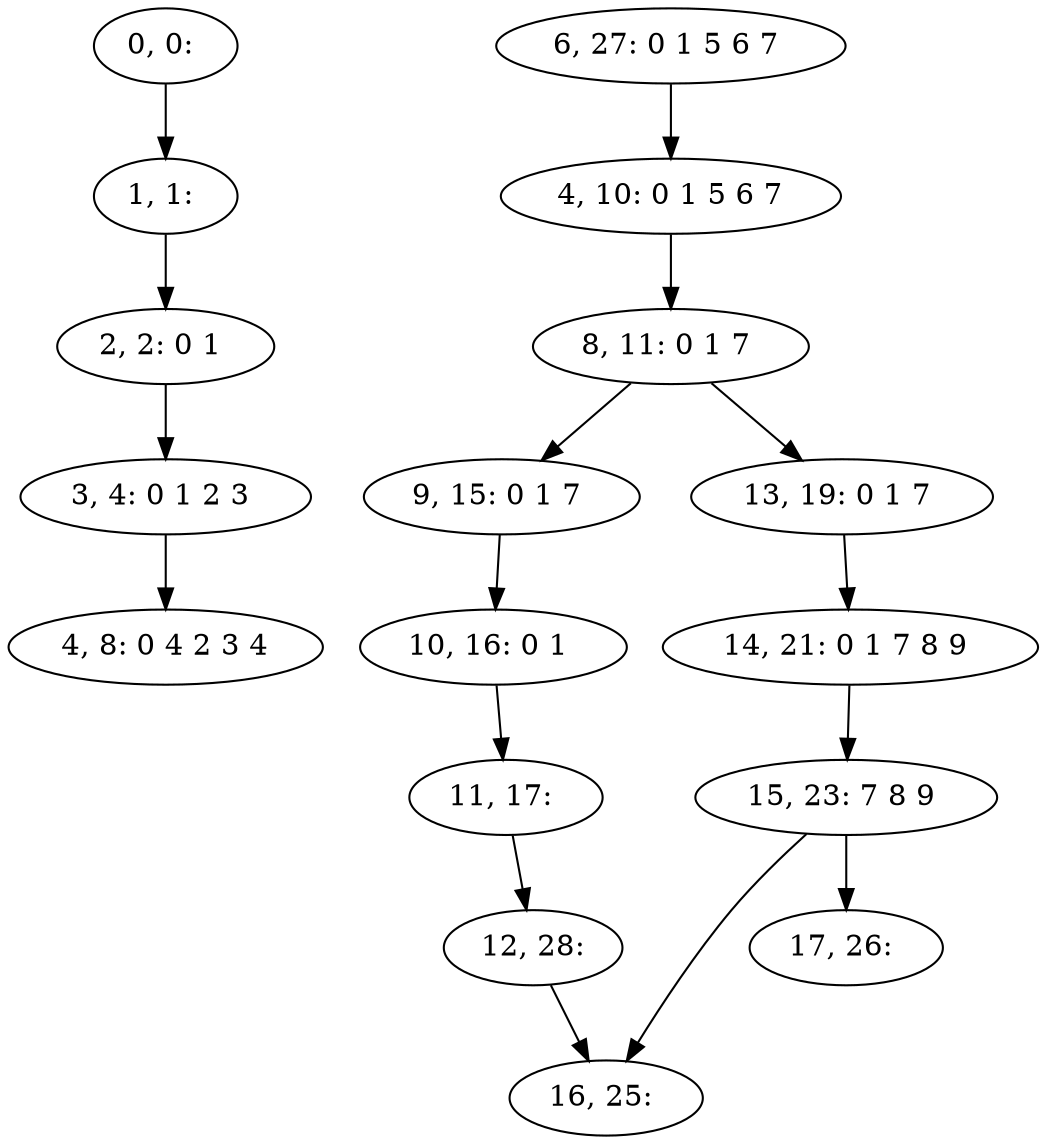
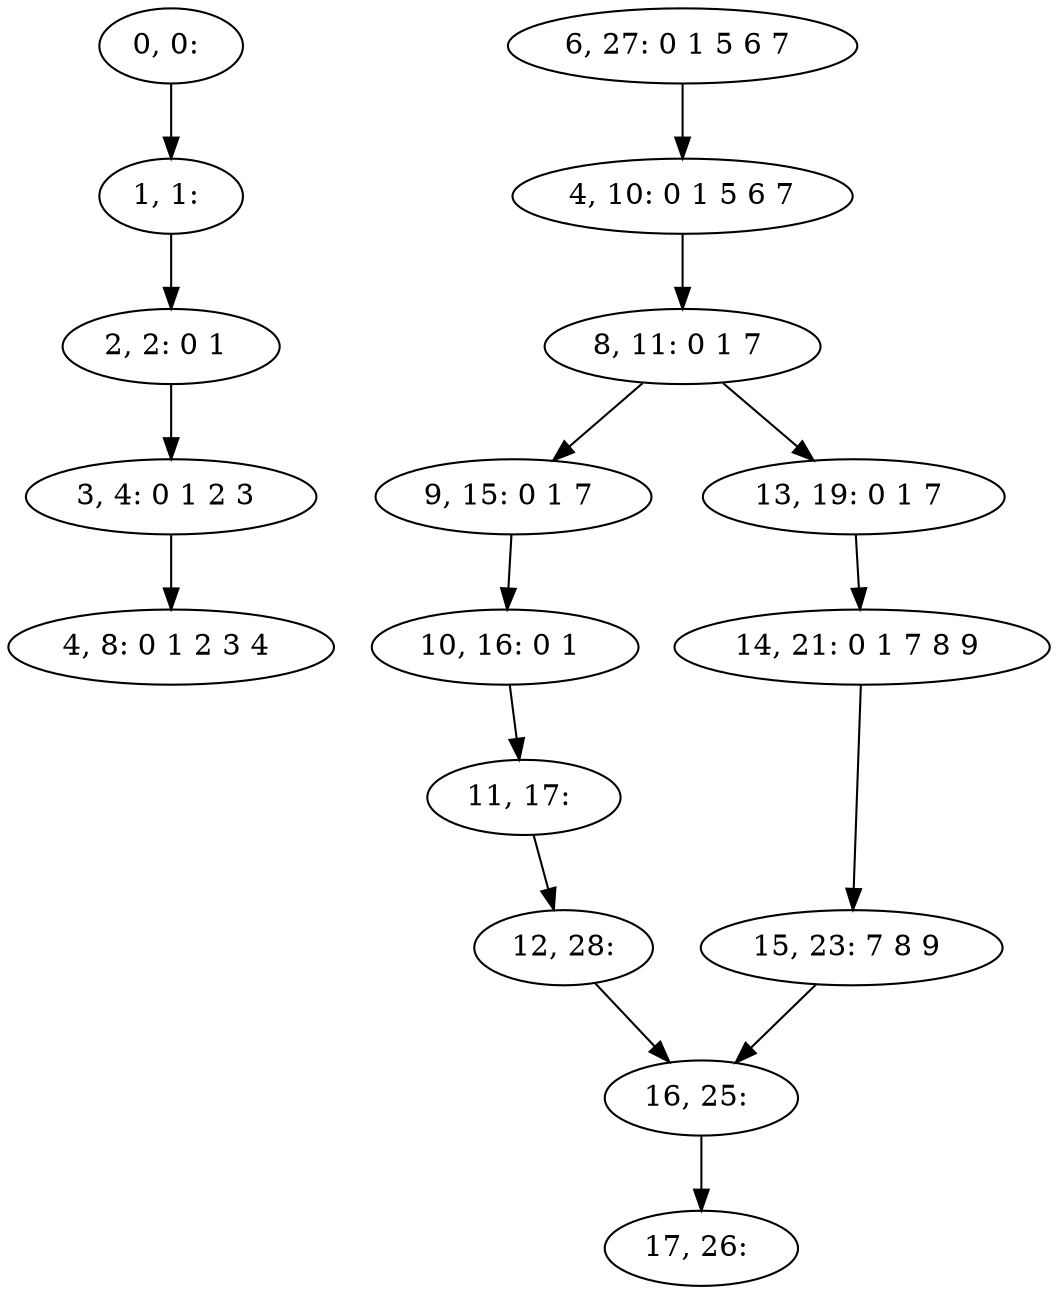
(166, 647) -> (171, 647)
(846, 862) -> (701, 1163)
